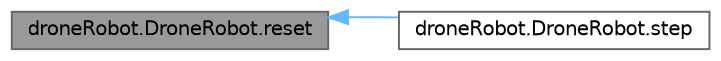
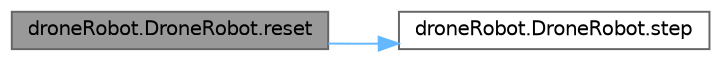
(373, 17) -> (353, 44)
